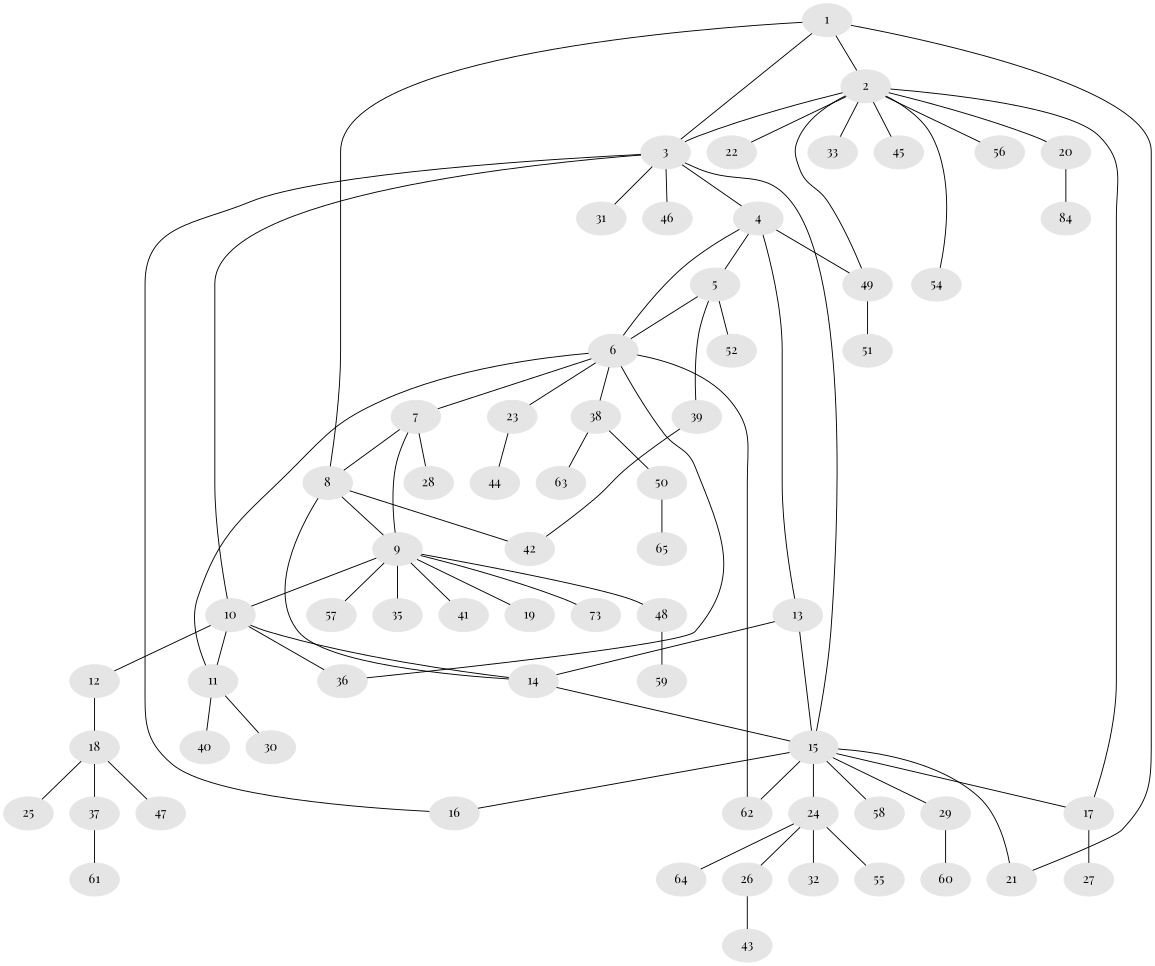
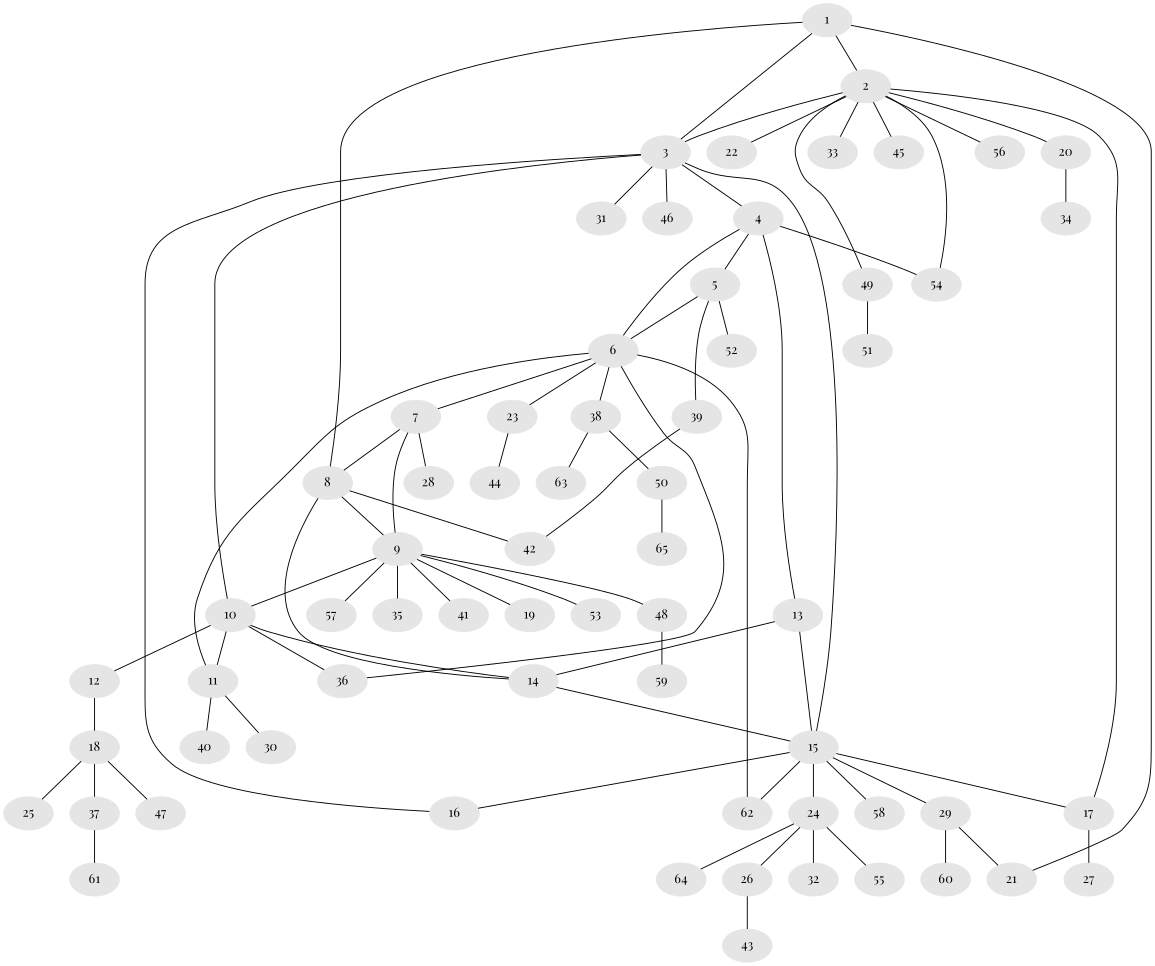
(1066, 218) -> (1066, 218)
(806, 247) -> (845, 248)
(596, 615) -> (596, 615)
(937, 771) -> (979, 846)
